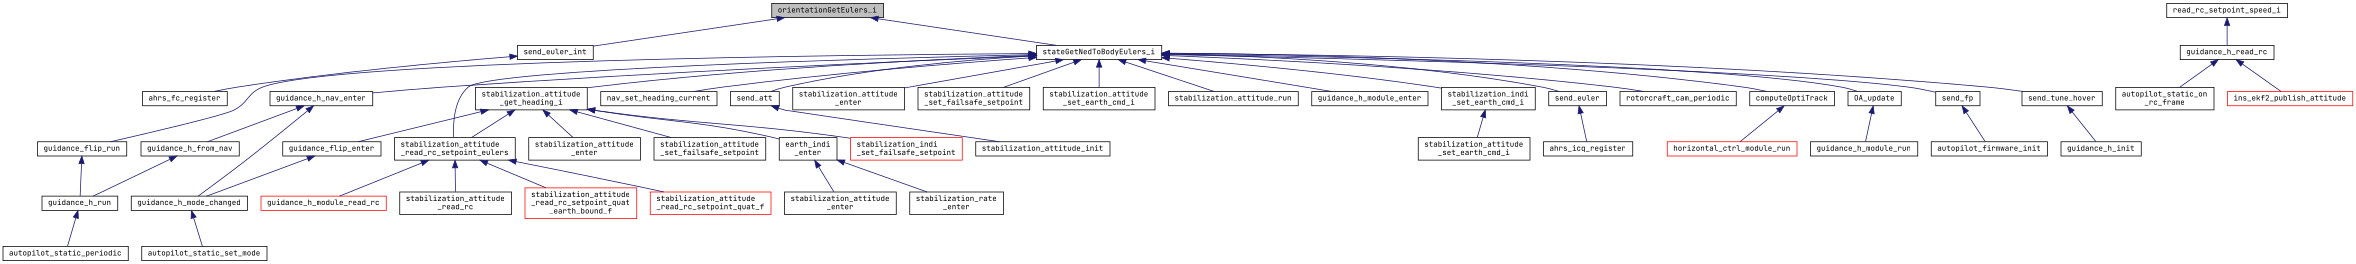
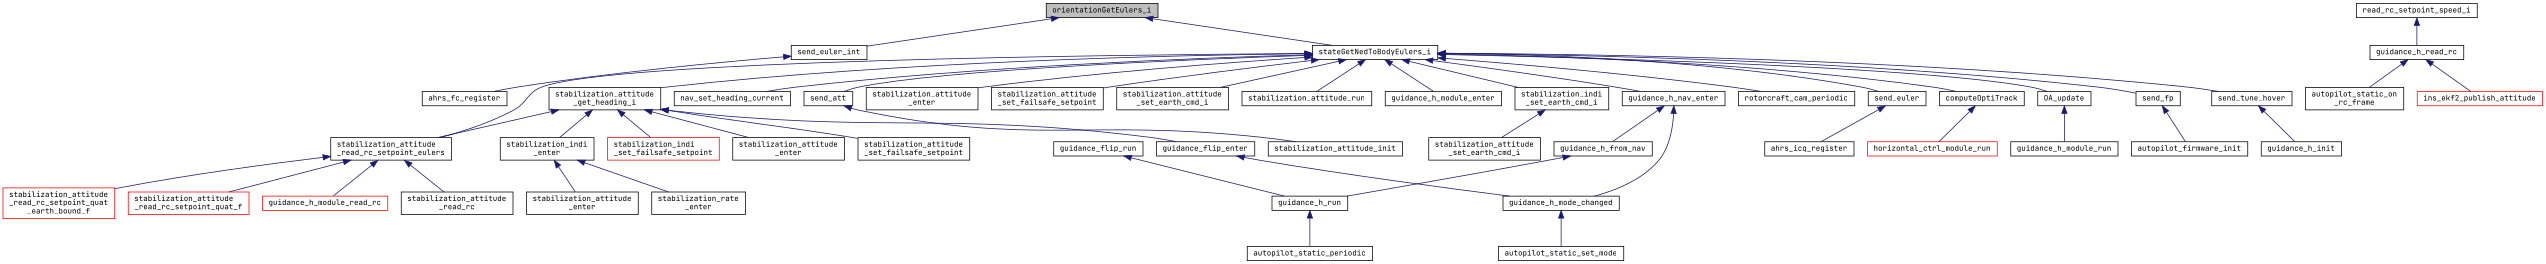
(563, 62) -> none
(808, 149) -> (547, 149)
